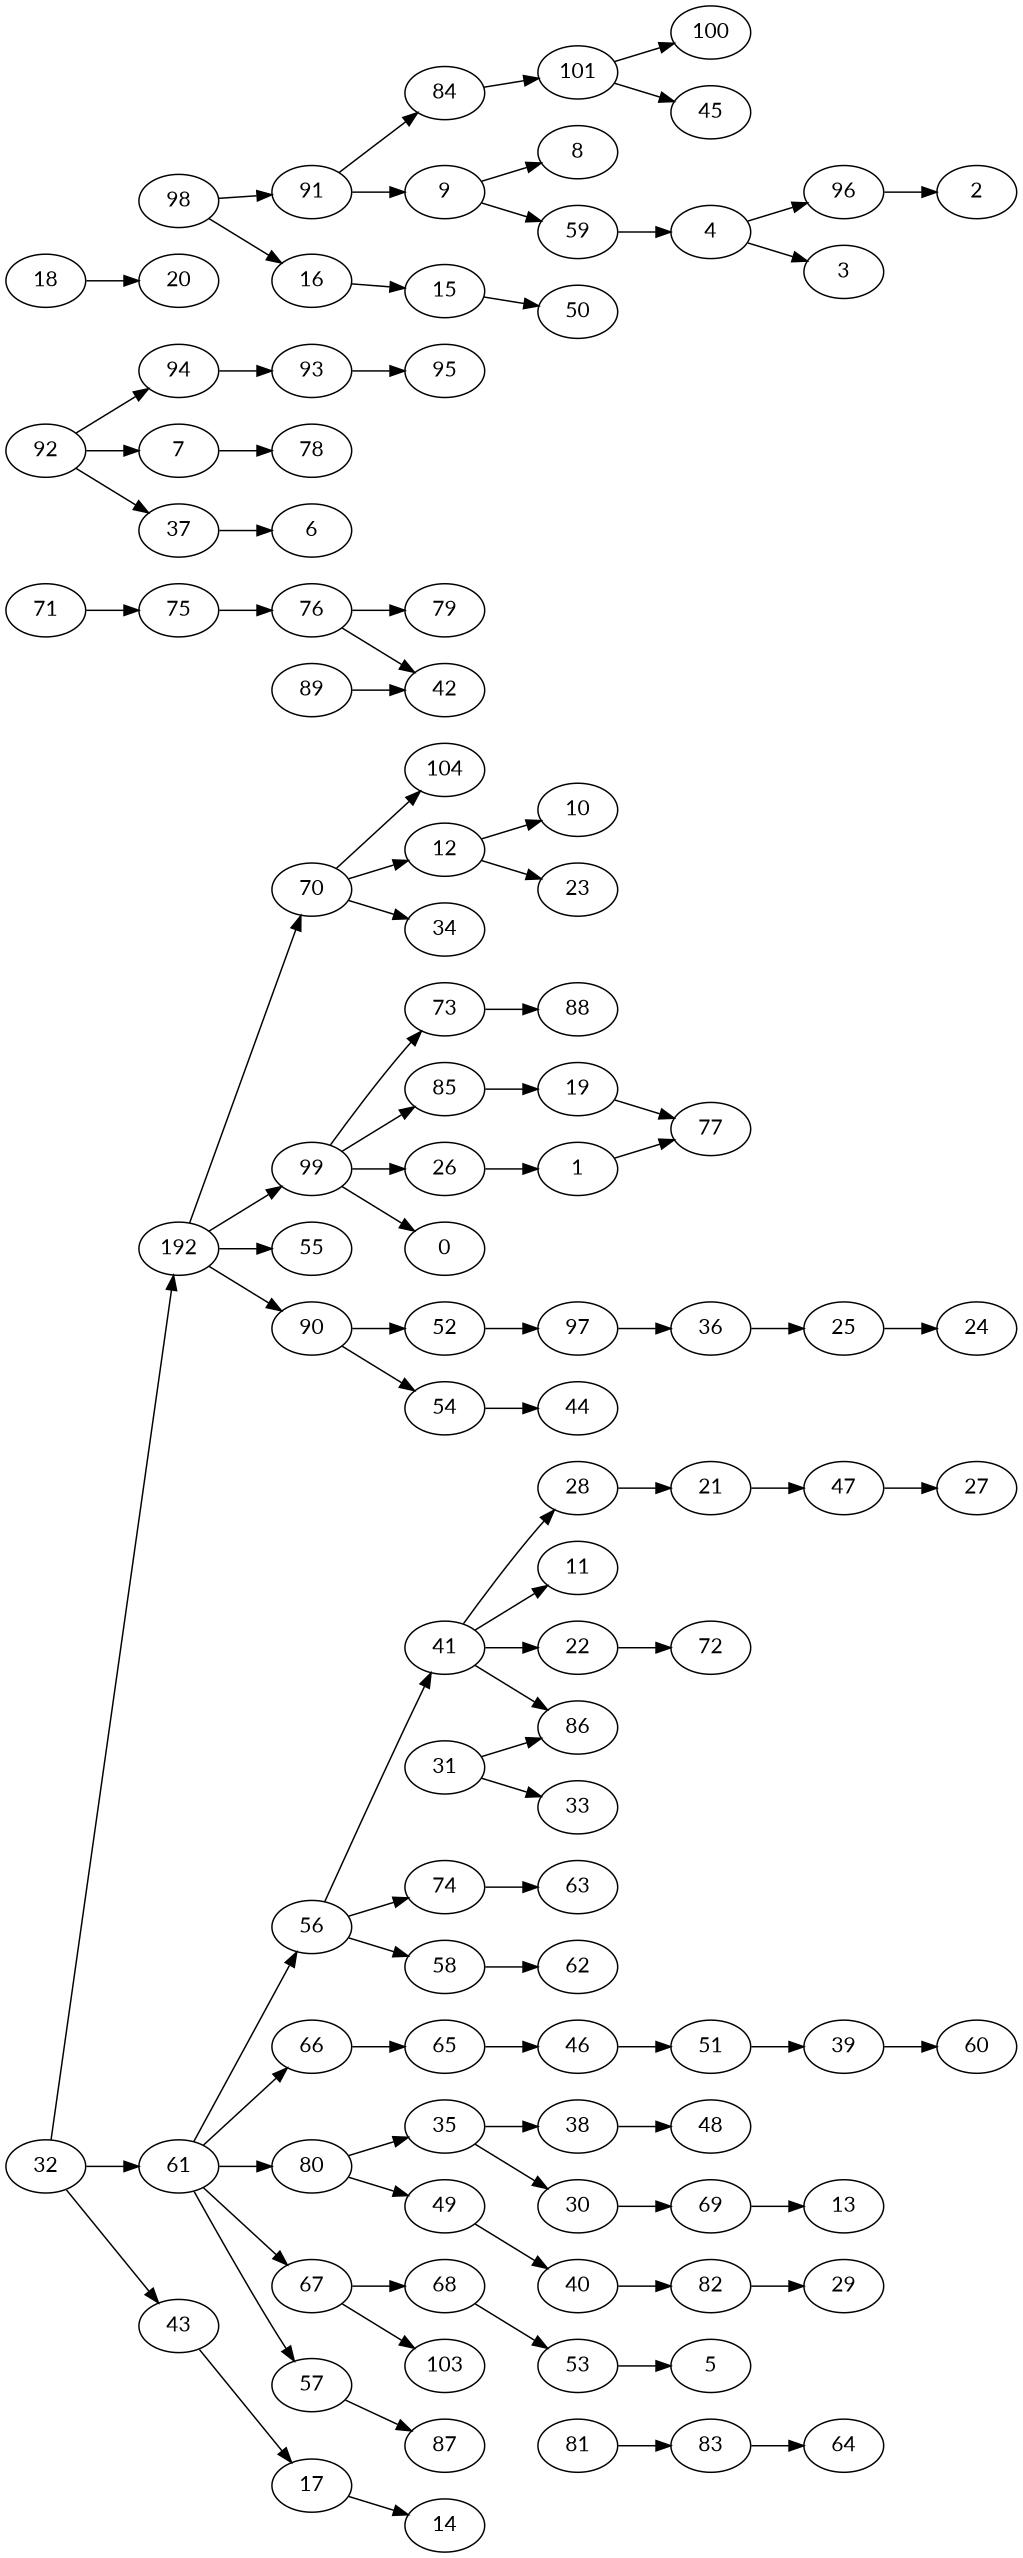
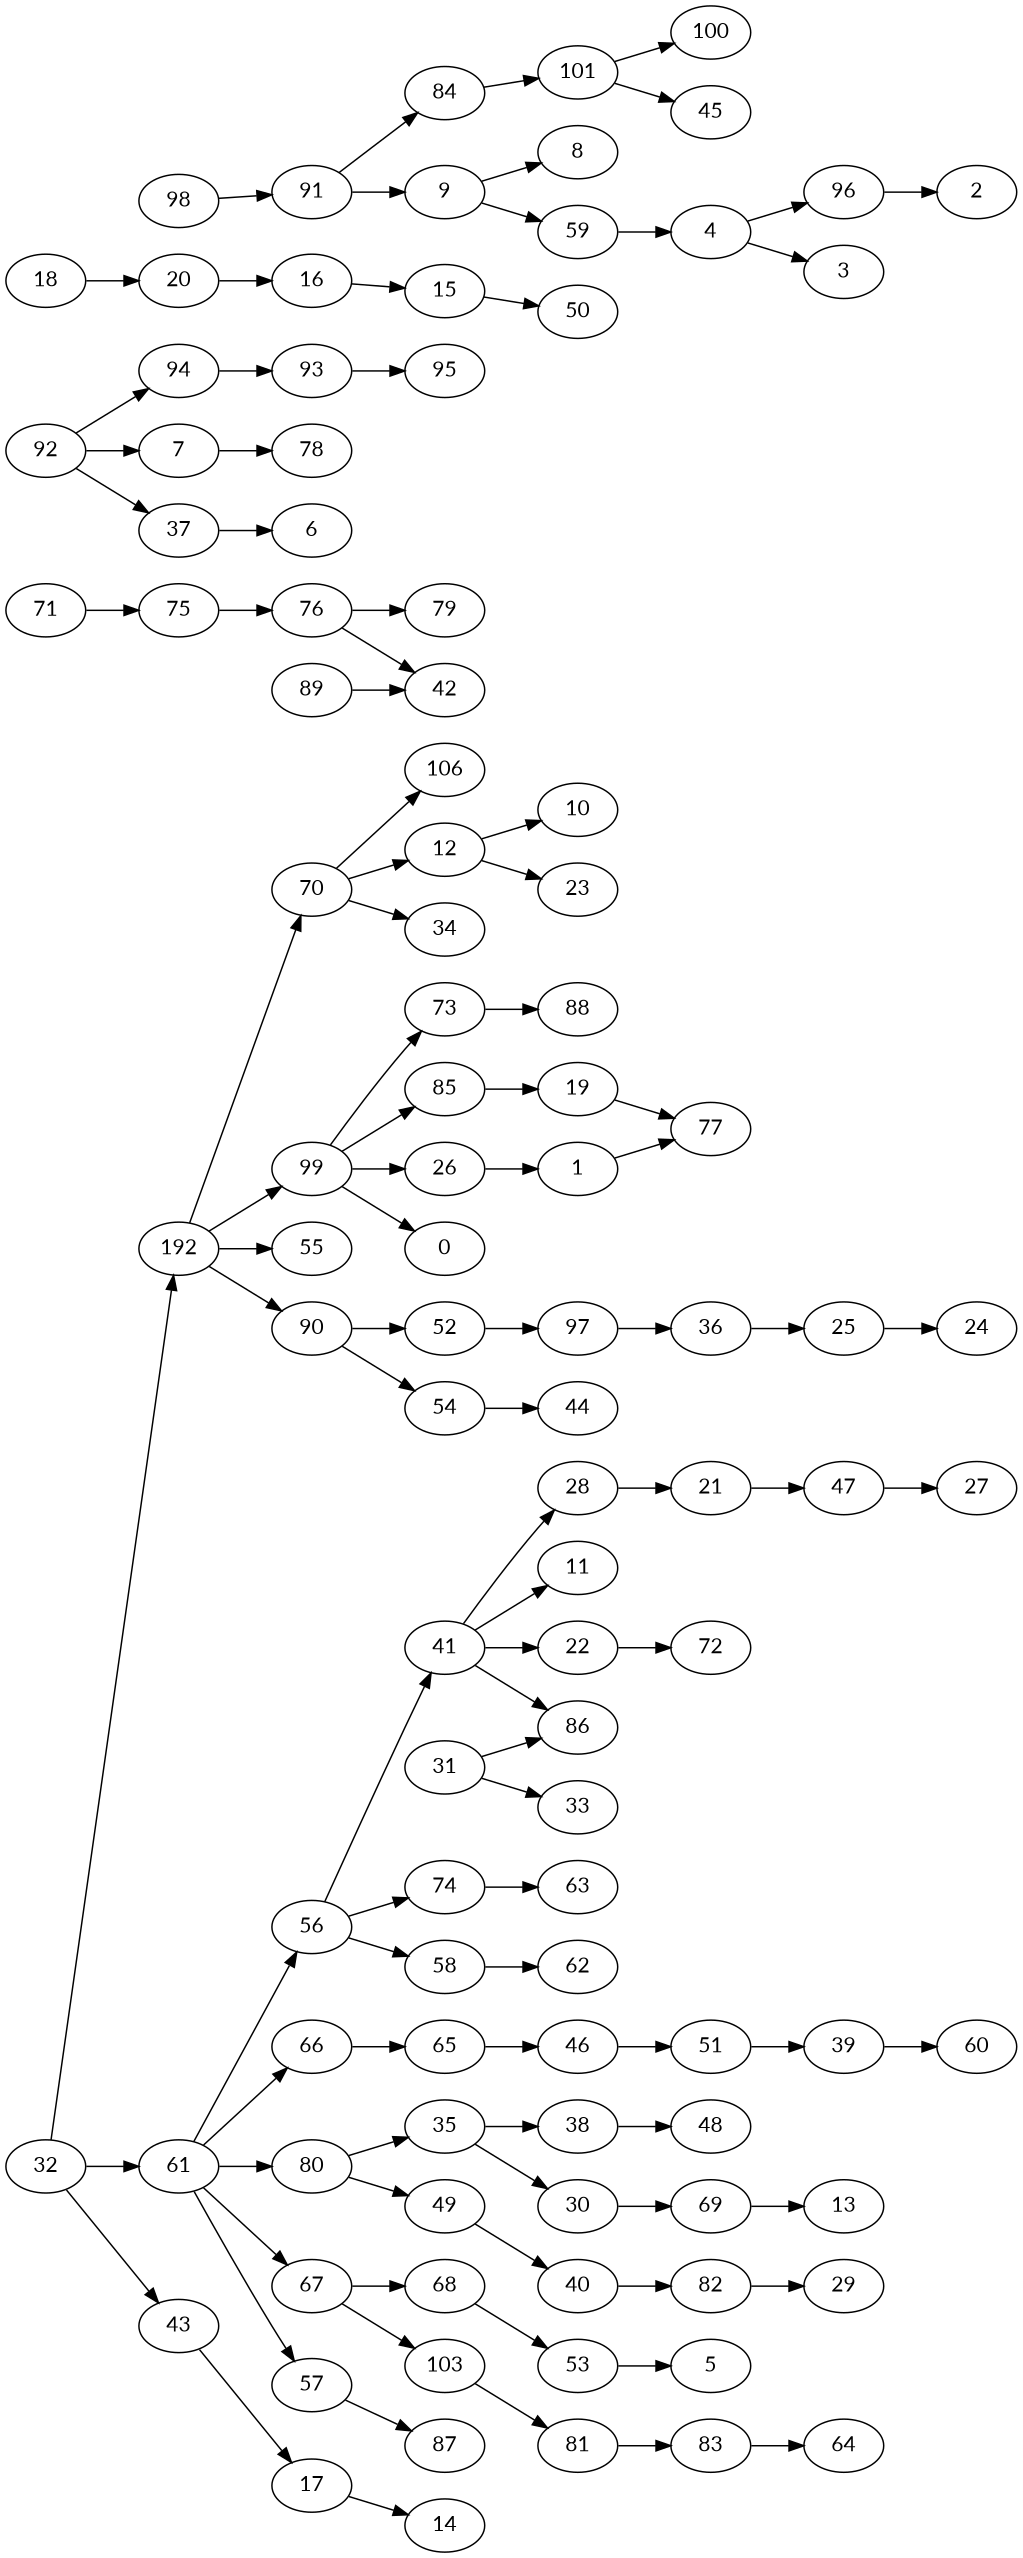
(239, 237) -> (238, 281)
(445, 770) -> (445, 770)
none -> (505, 2402)
